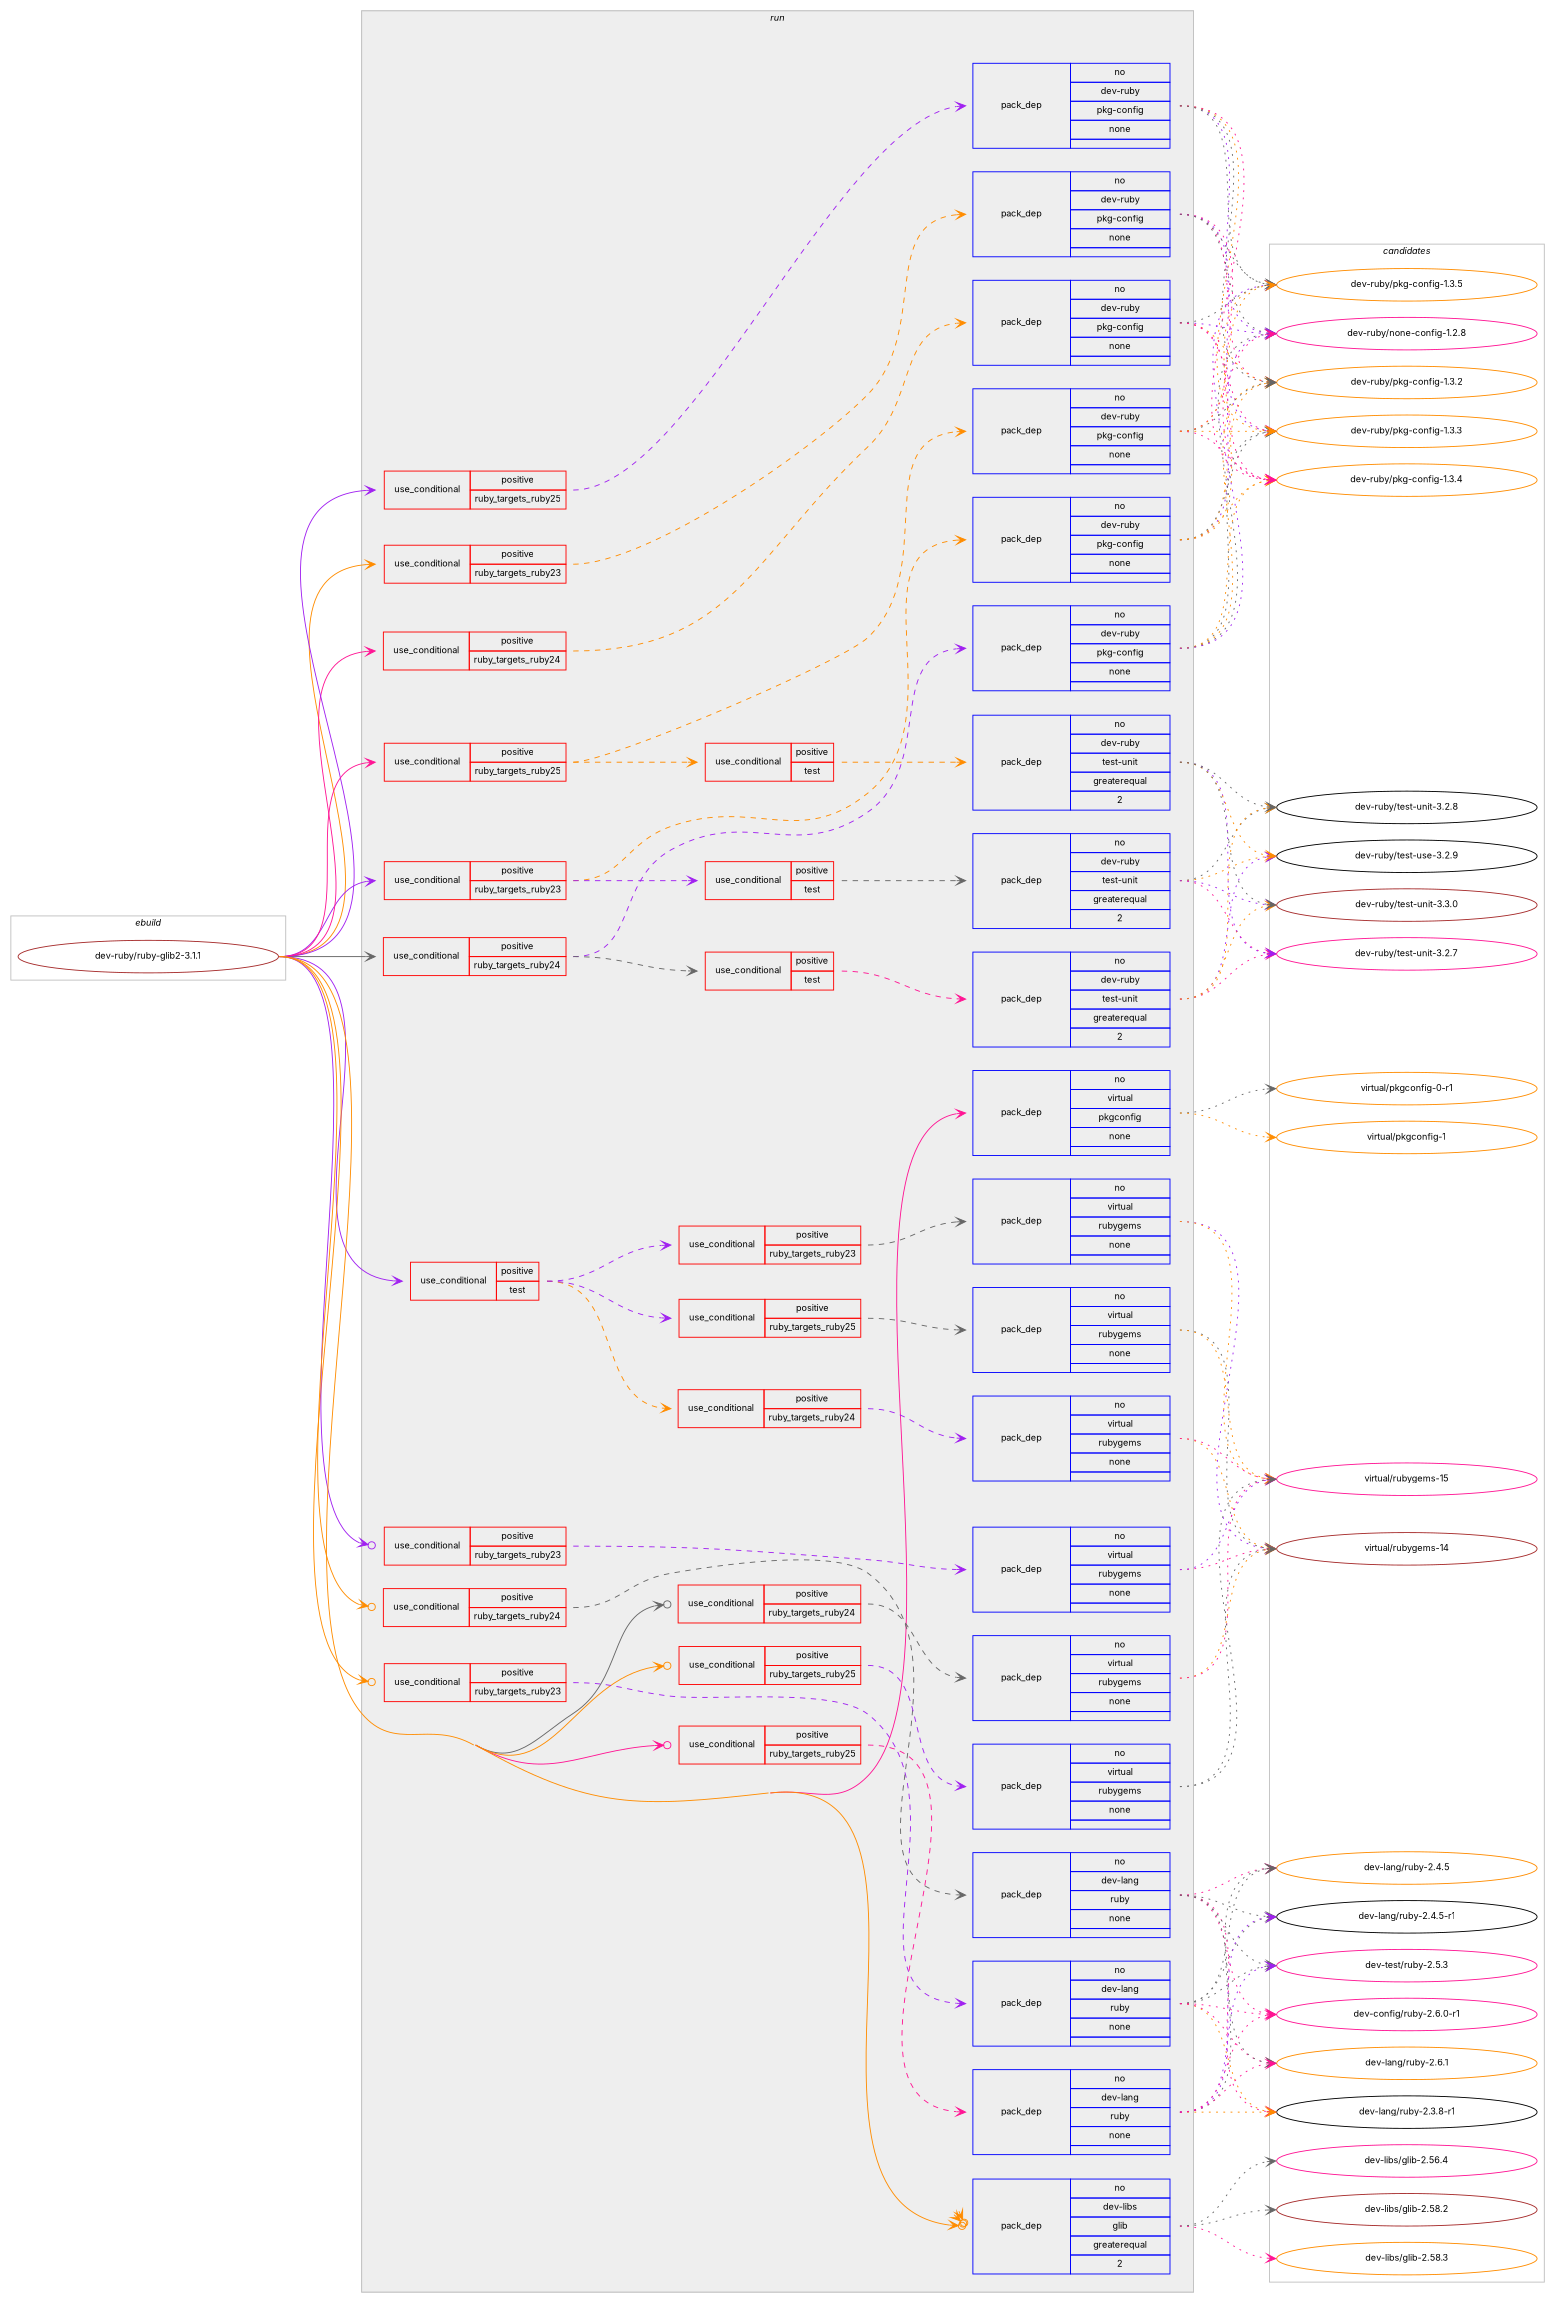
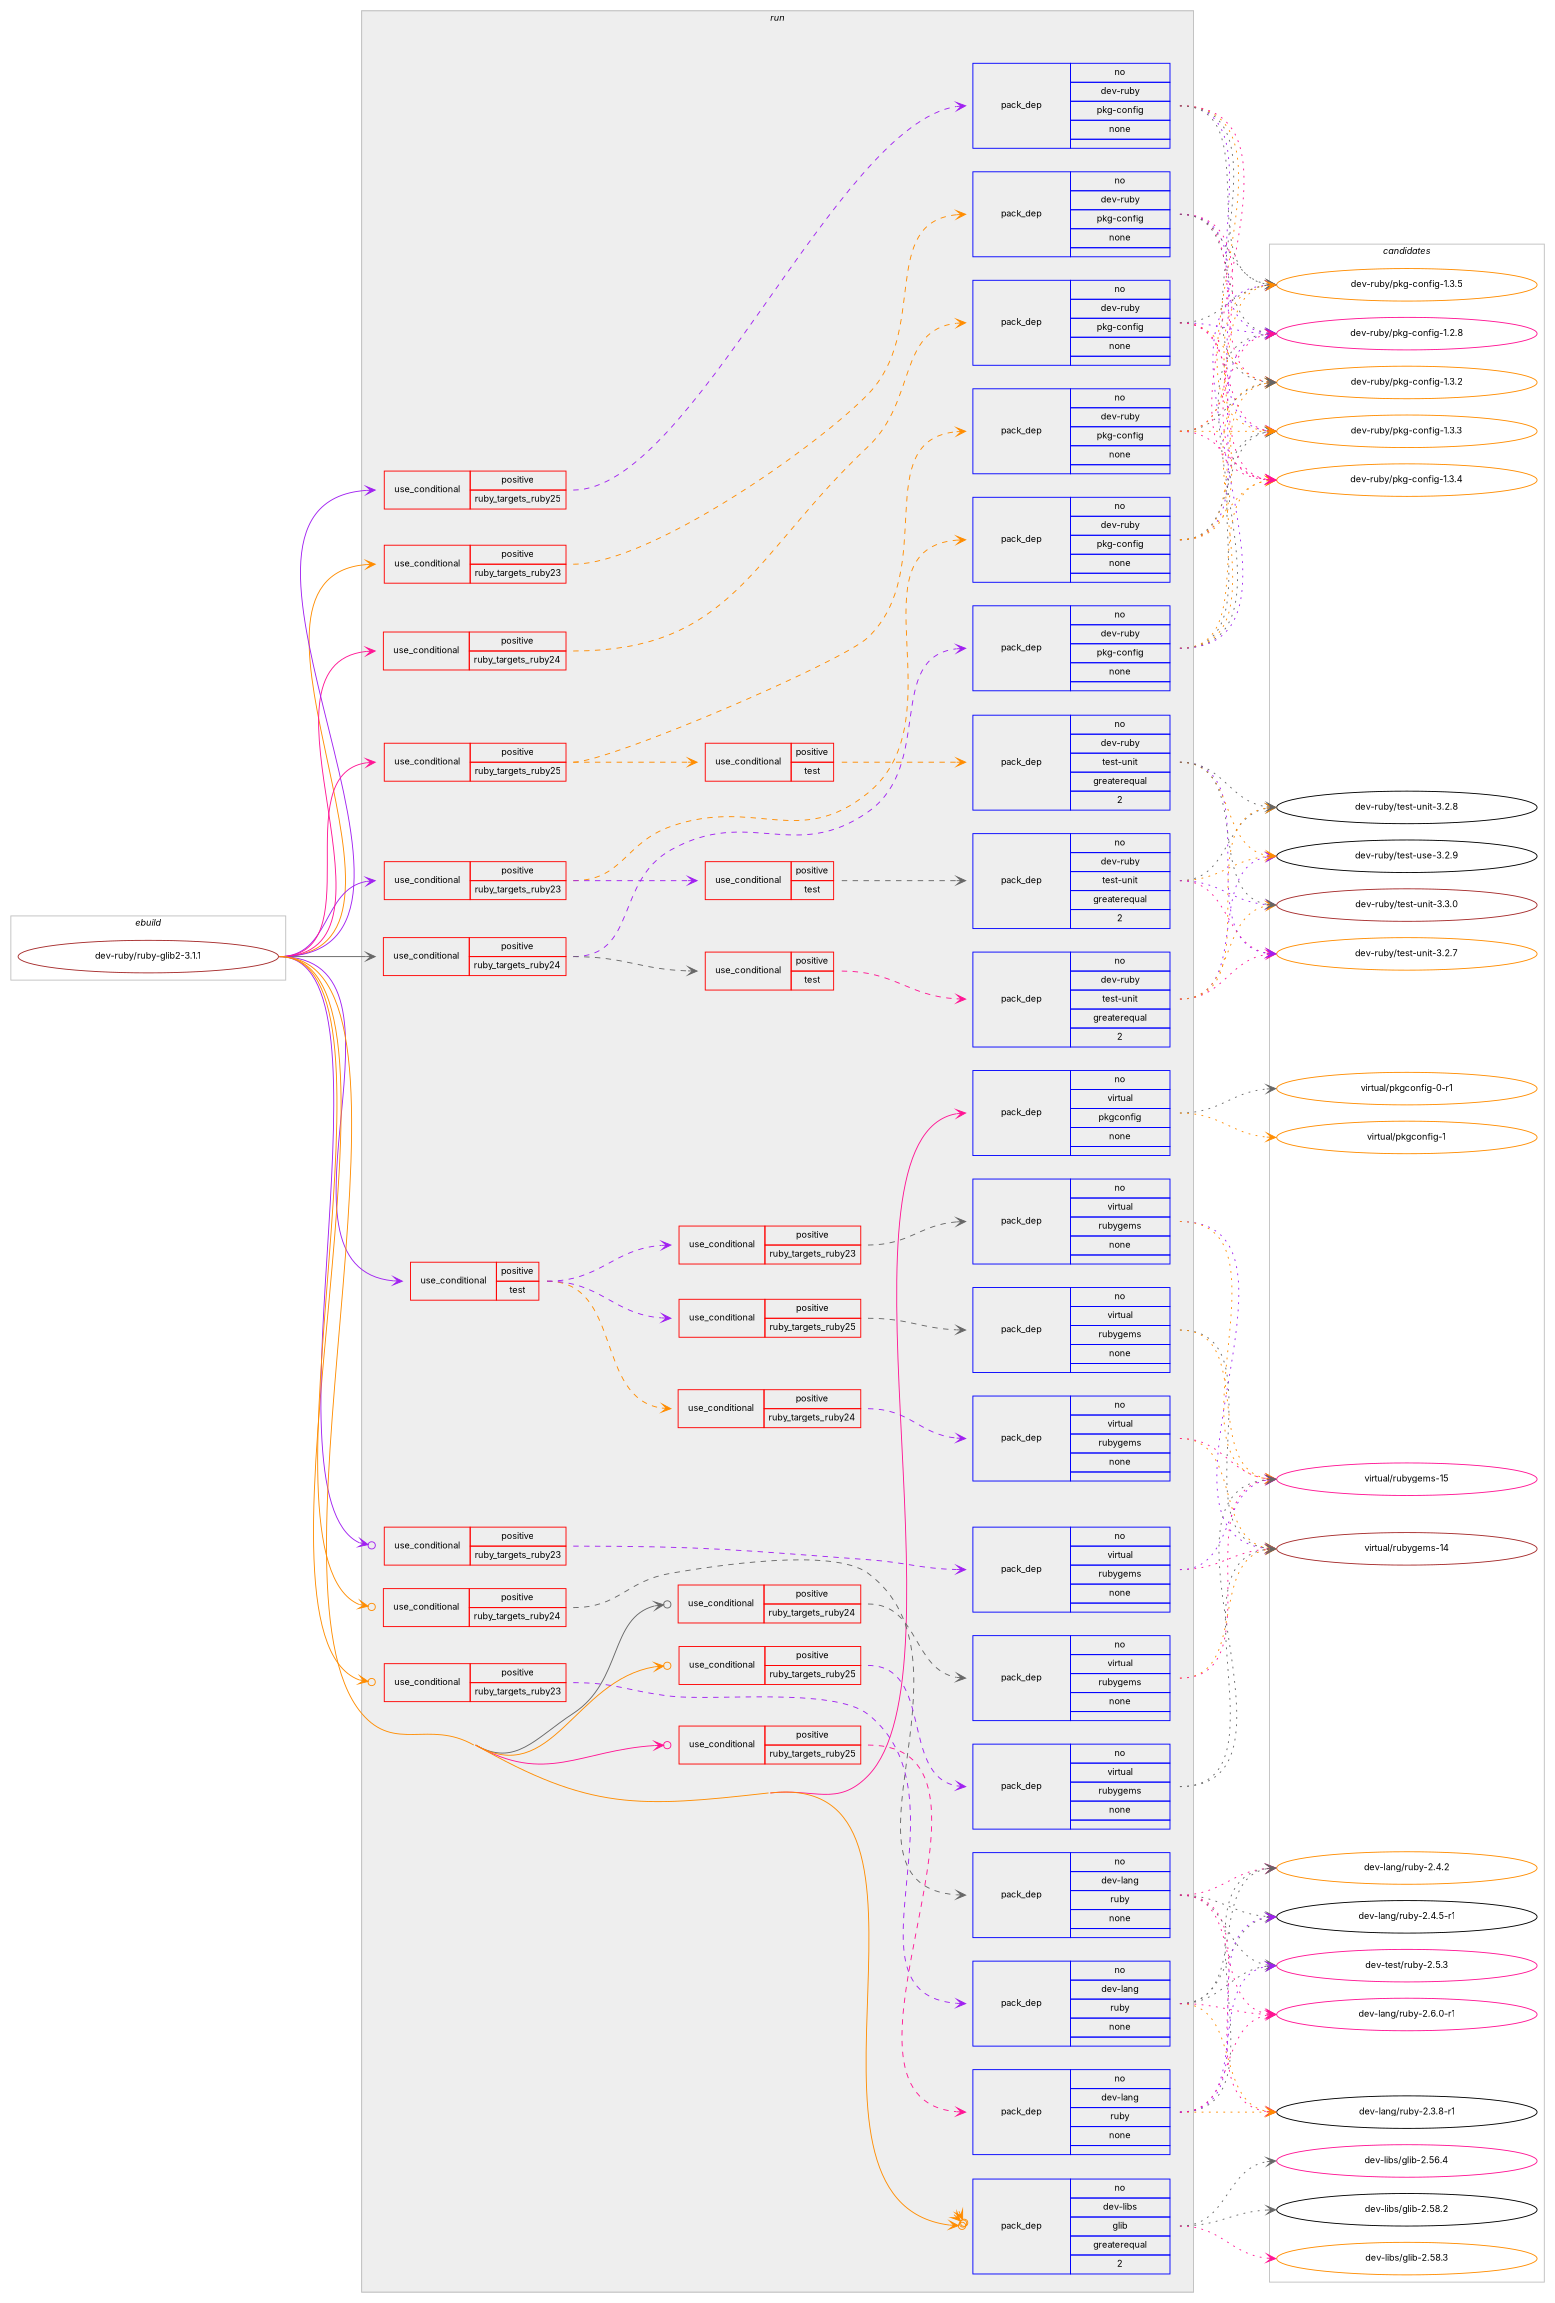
(1407, 334) -> (1407, 334)
(1407, 954) -> (1407, 954)
(1407, 1868) -> (1407, 1868)
(1407, 2014) -> (1407, 2014)
(1407, 2063) -> none
(1407, 2210) -> (1407, 2210)
